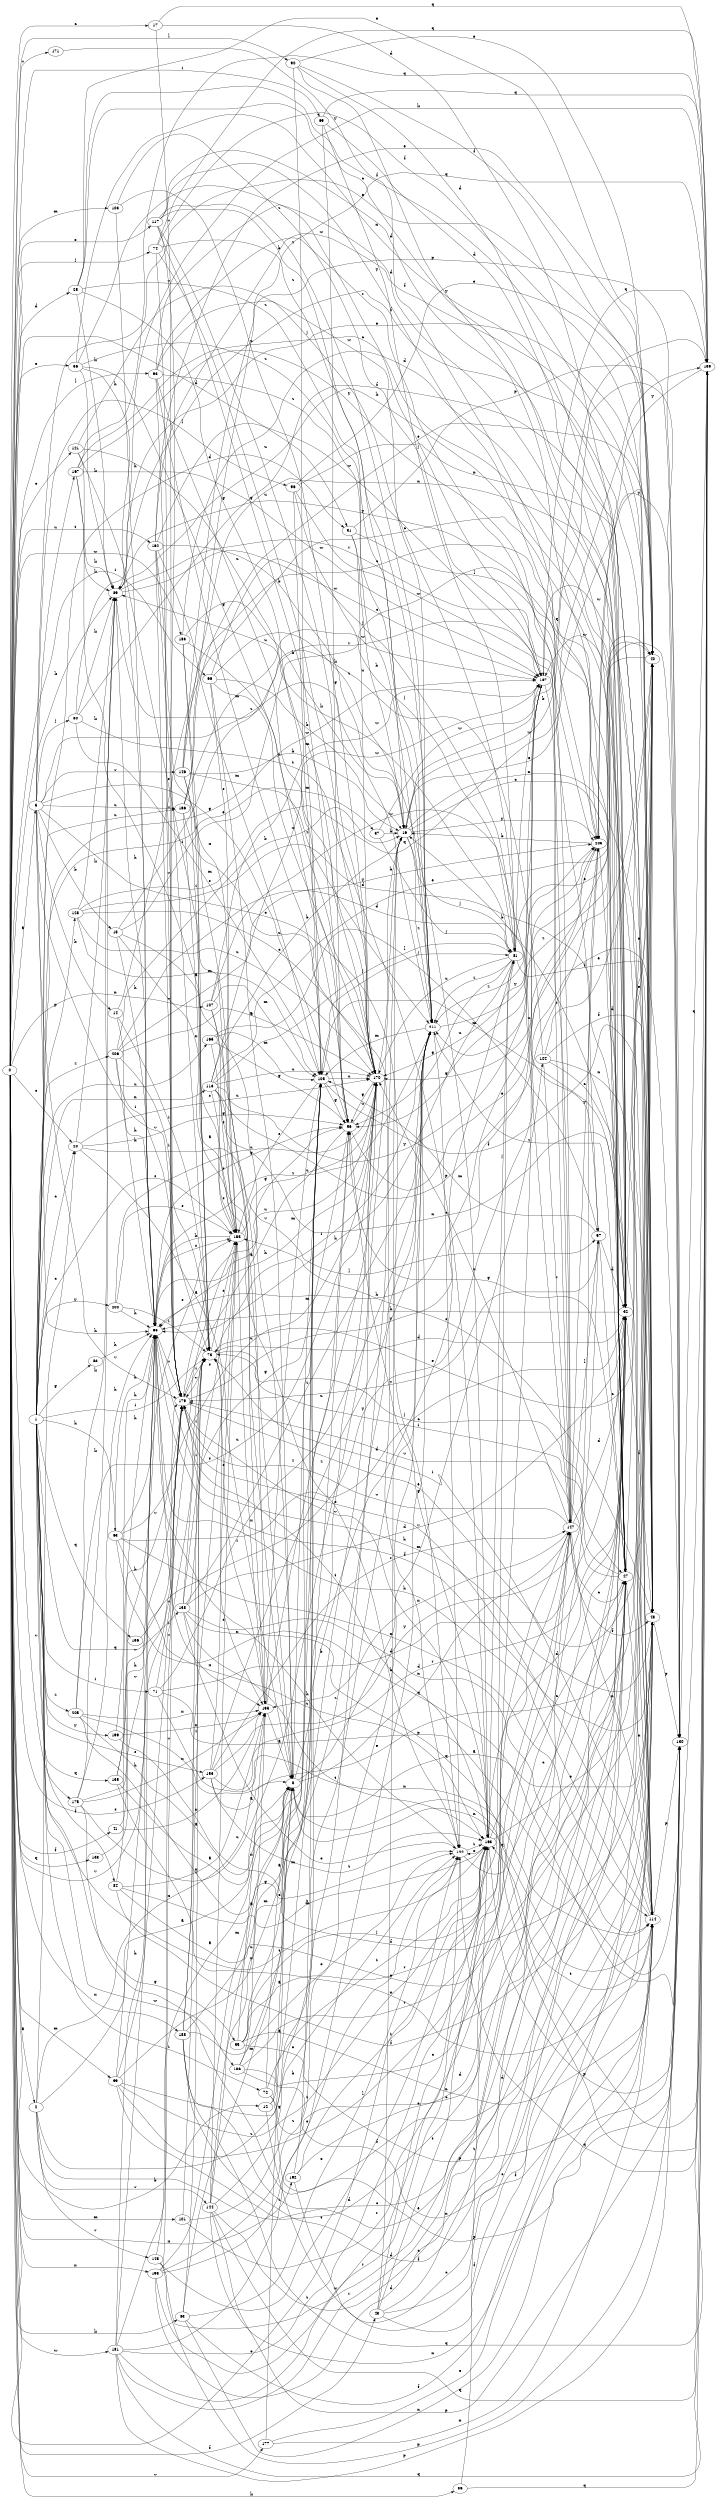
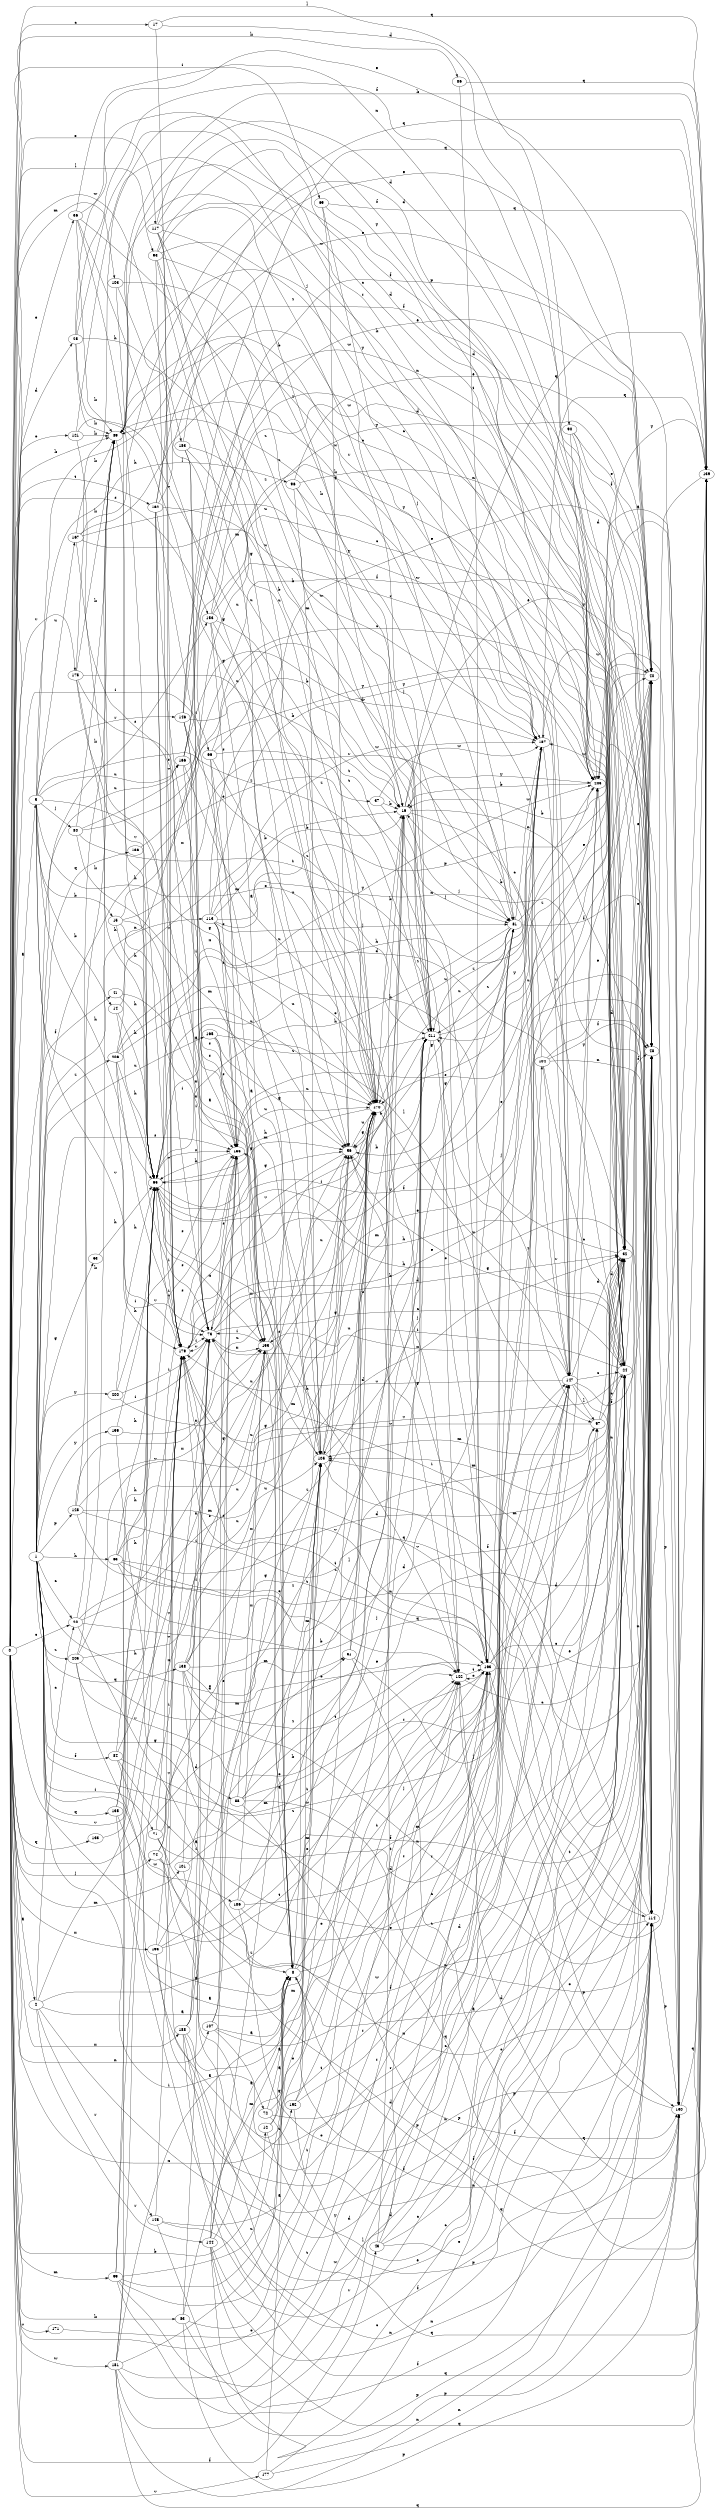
(377, 324) -> (377, 425)
(639, 493) -> (638, 508)
(302, 545) -> (654, 1234)
(391, 814) -> (391, 2068)
(626, 1577) -> (625, 1370)
(423, 2095) -> (532, 1916)
